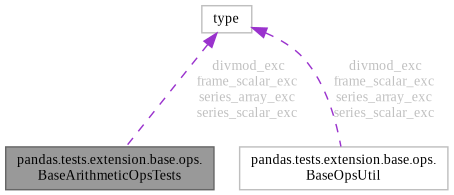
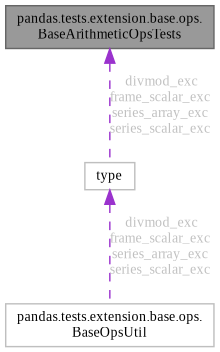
(167, 96) -> (110, 113)
